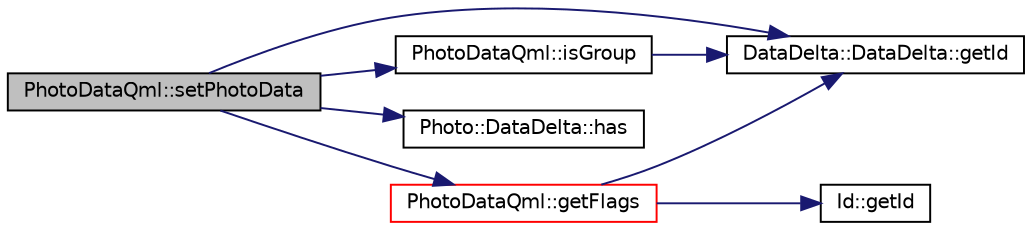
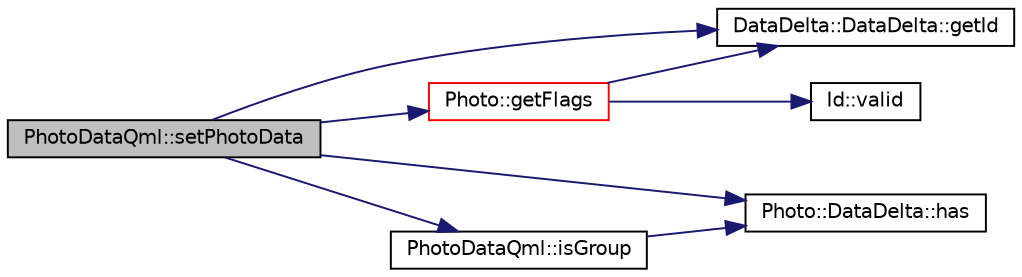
(679, 55) -> (687, 232)
(524, 203) -> (519, 102)
(875, 203) -> (866, 102)
